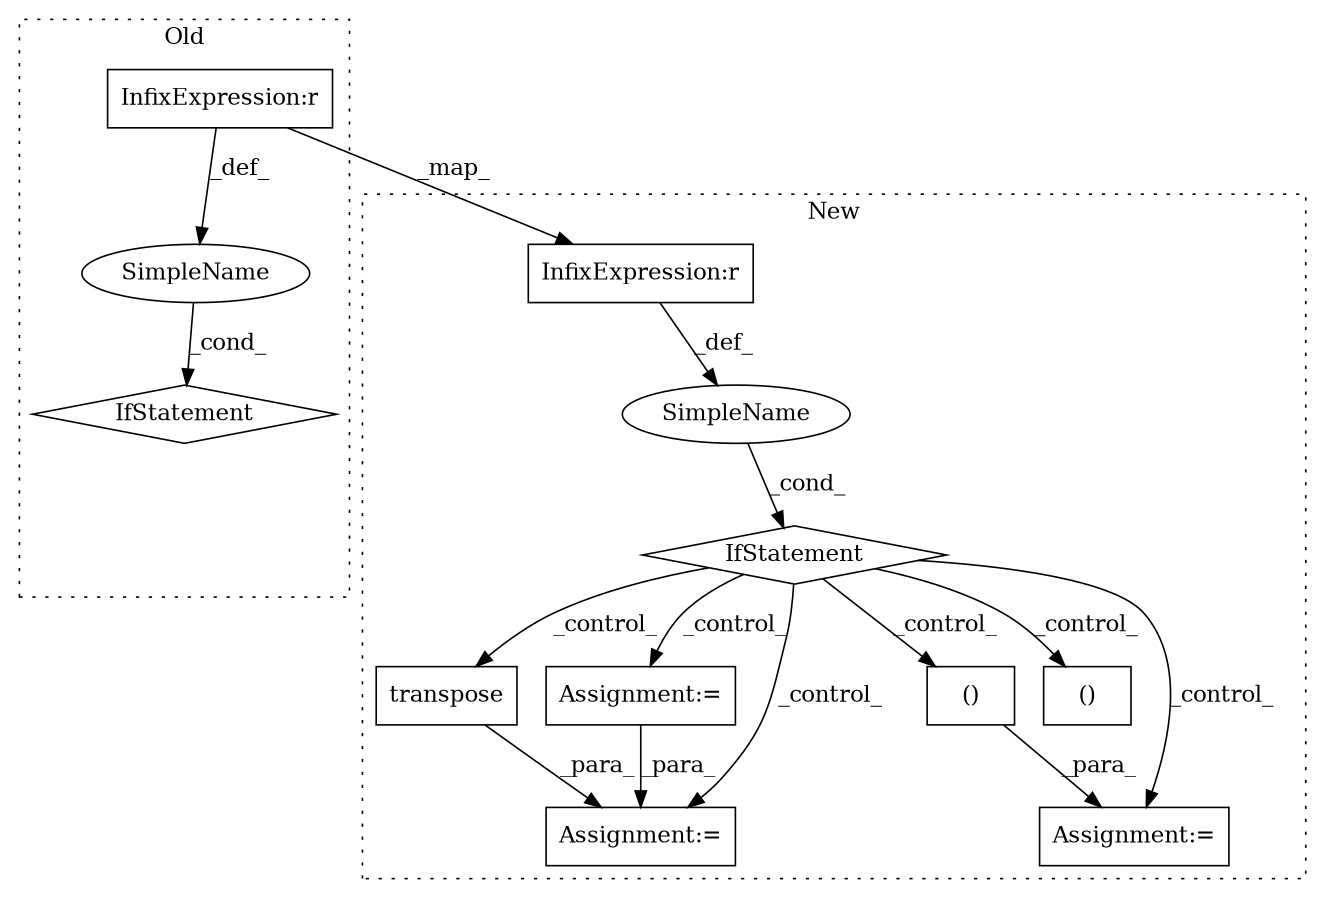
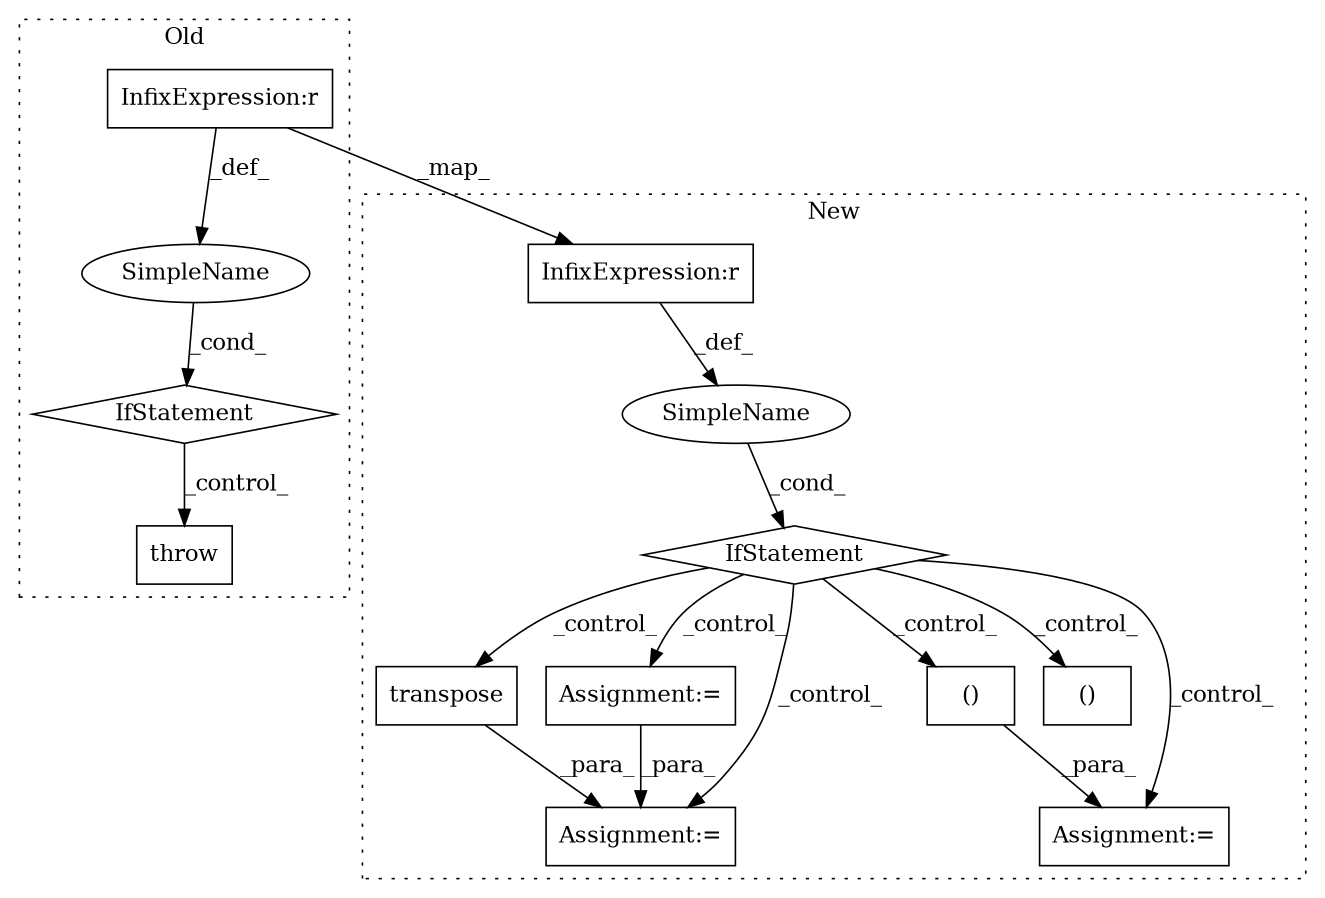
none -> (184, 555)
